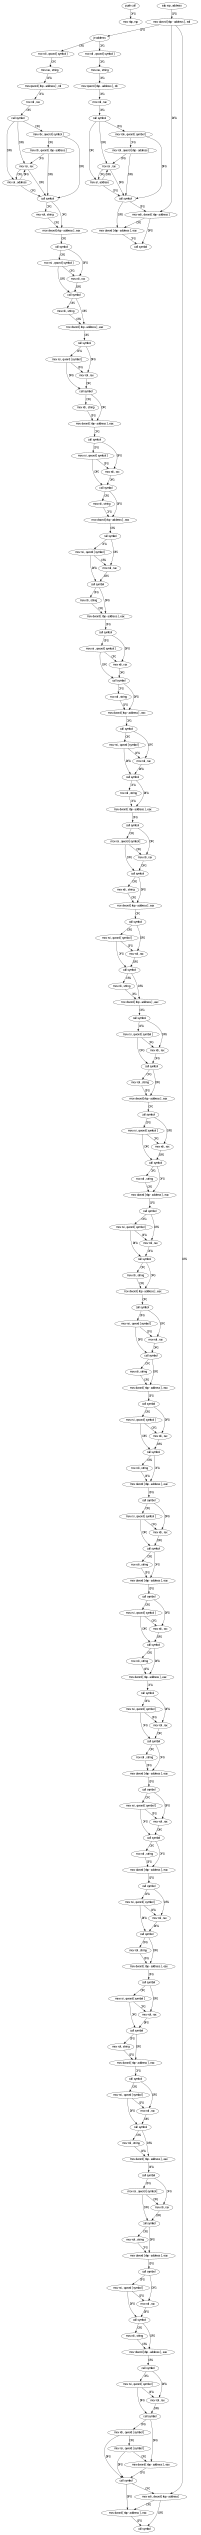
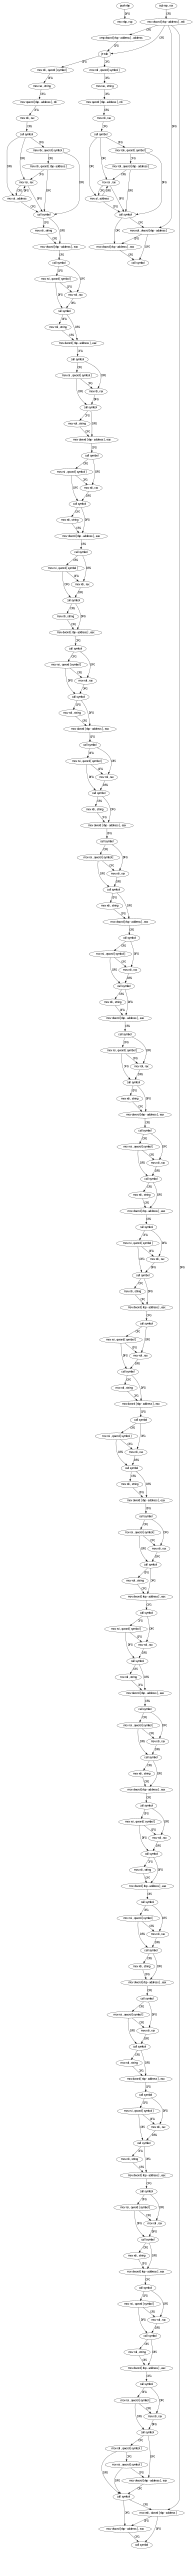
(131, 6) -> (125, 6)
(172, 6) -> (166, 6)
(100, 38) -> (105, 54)
none -> (121, 38)
